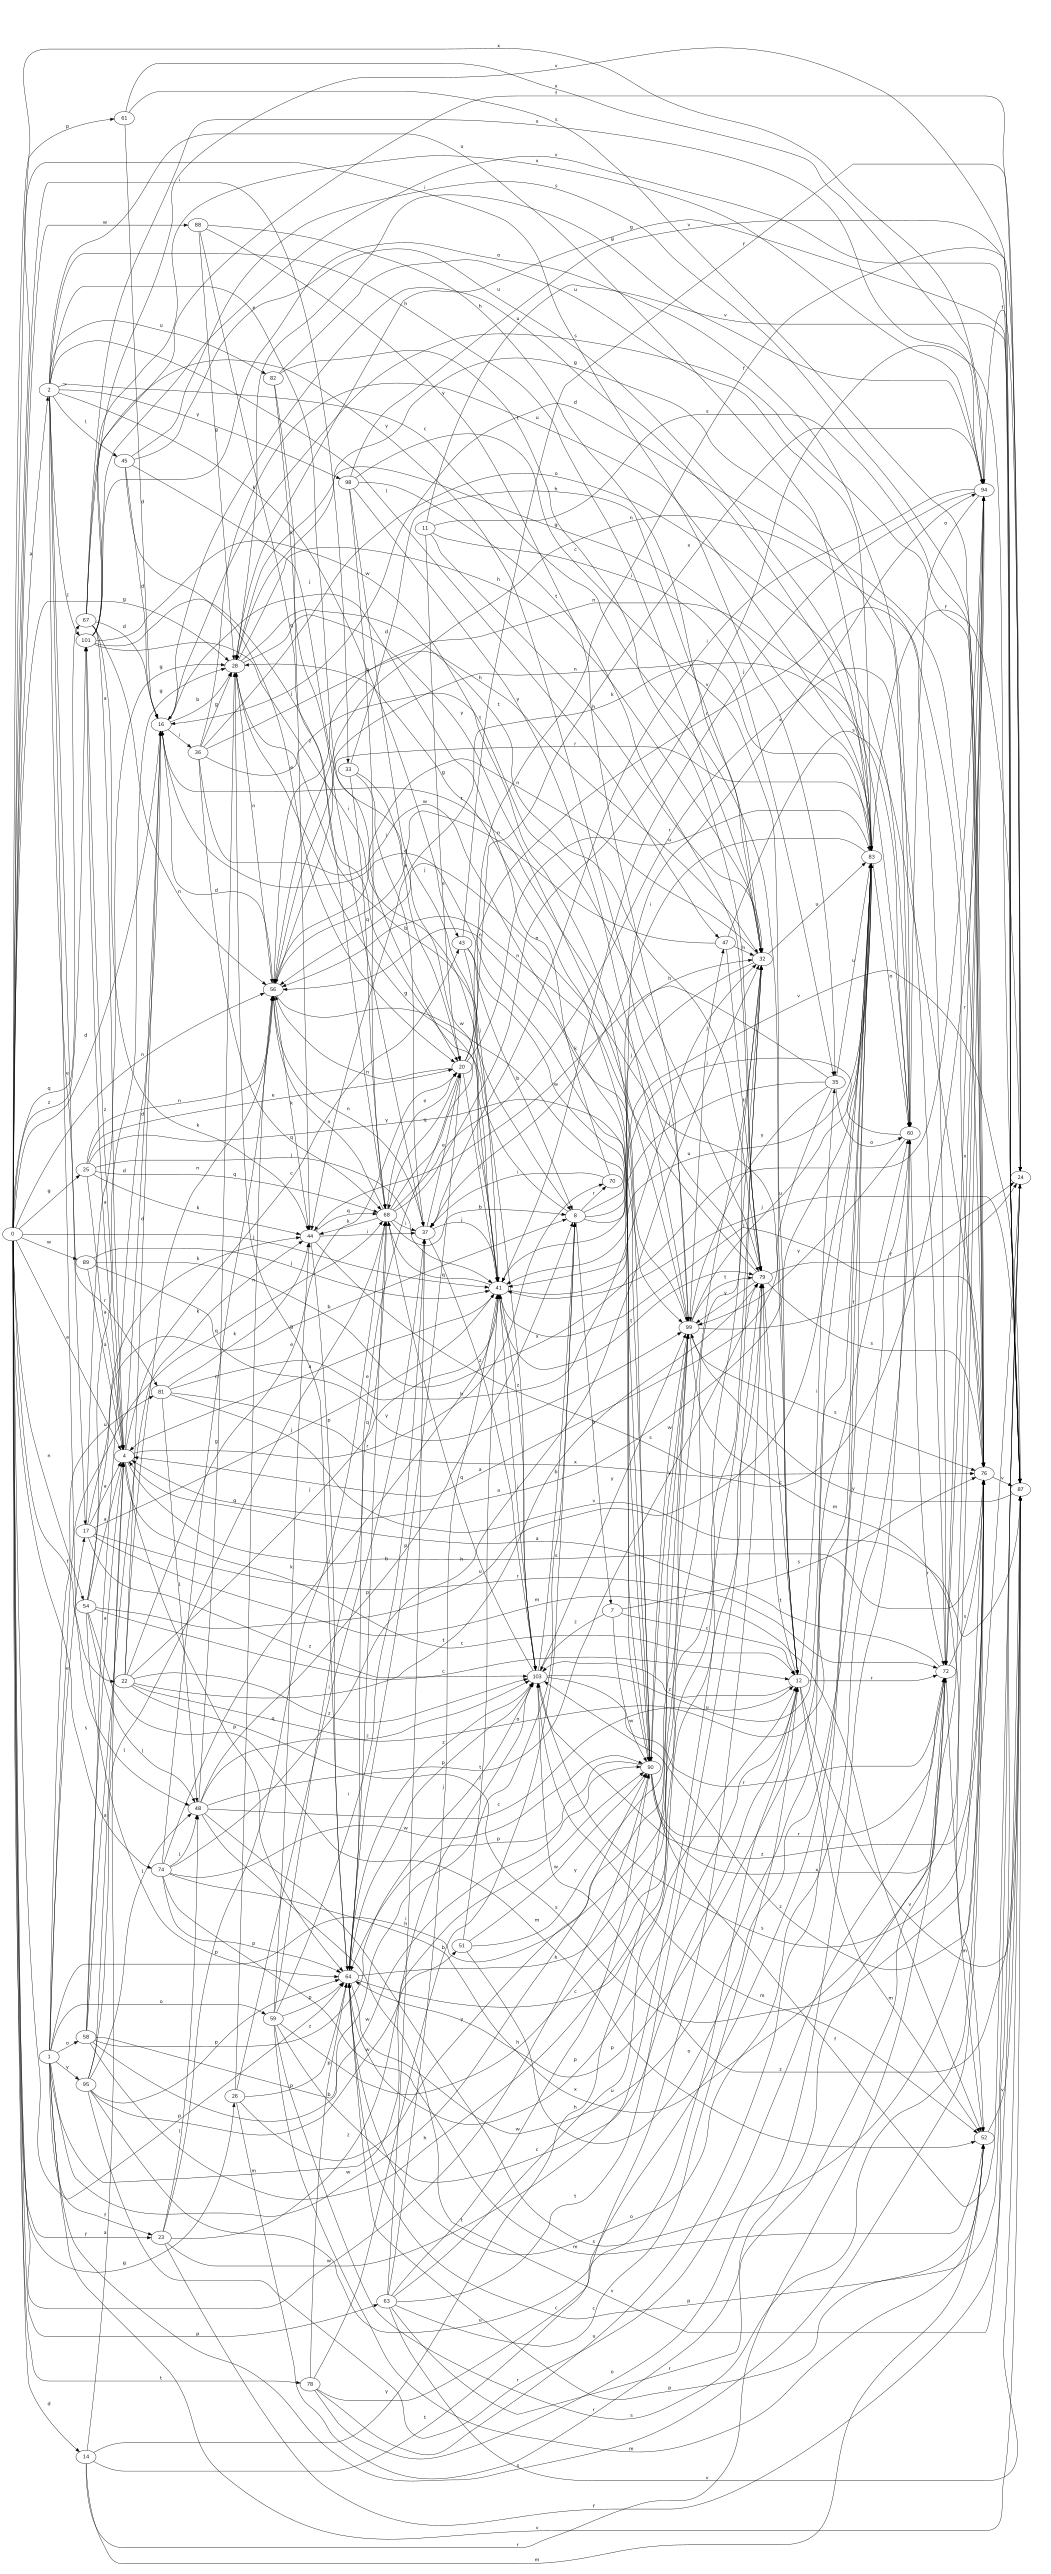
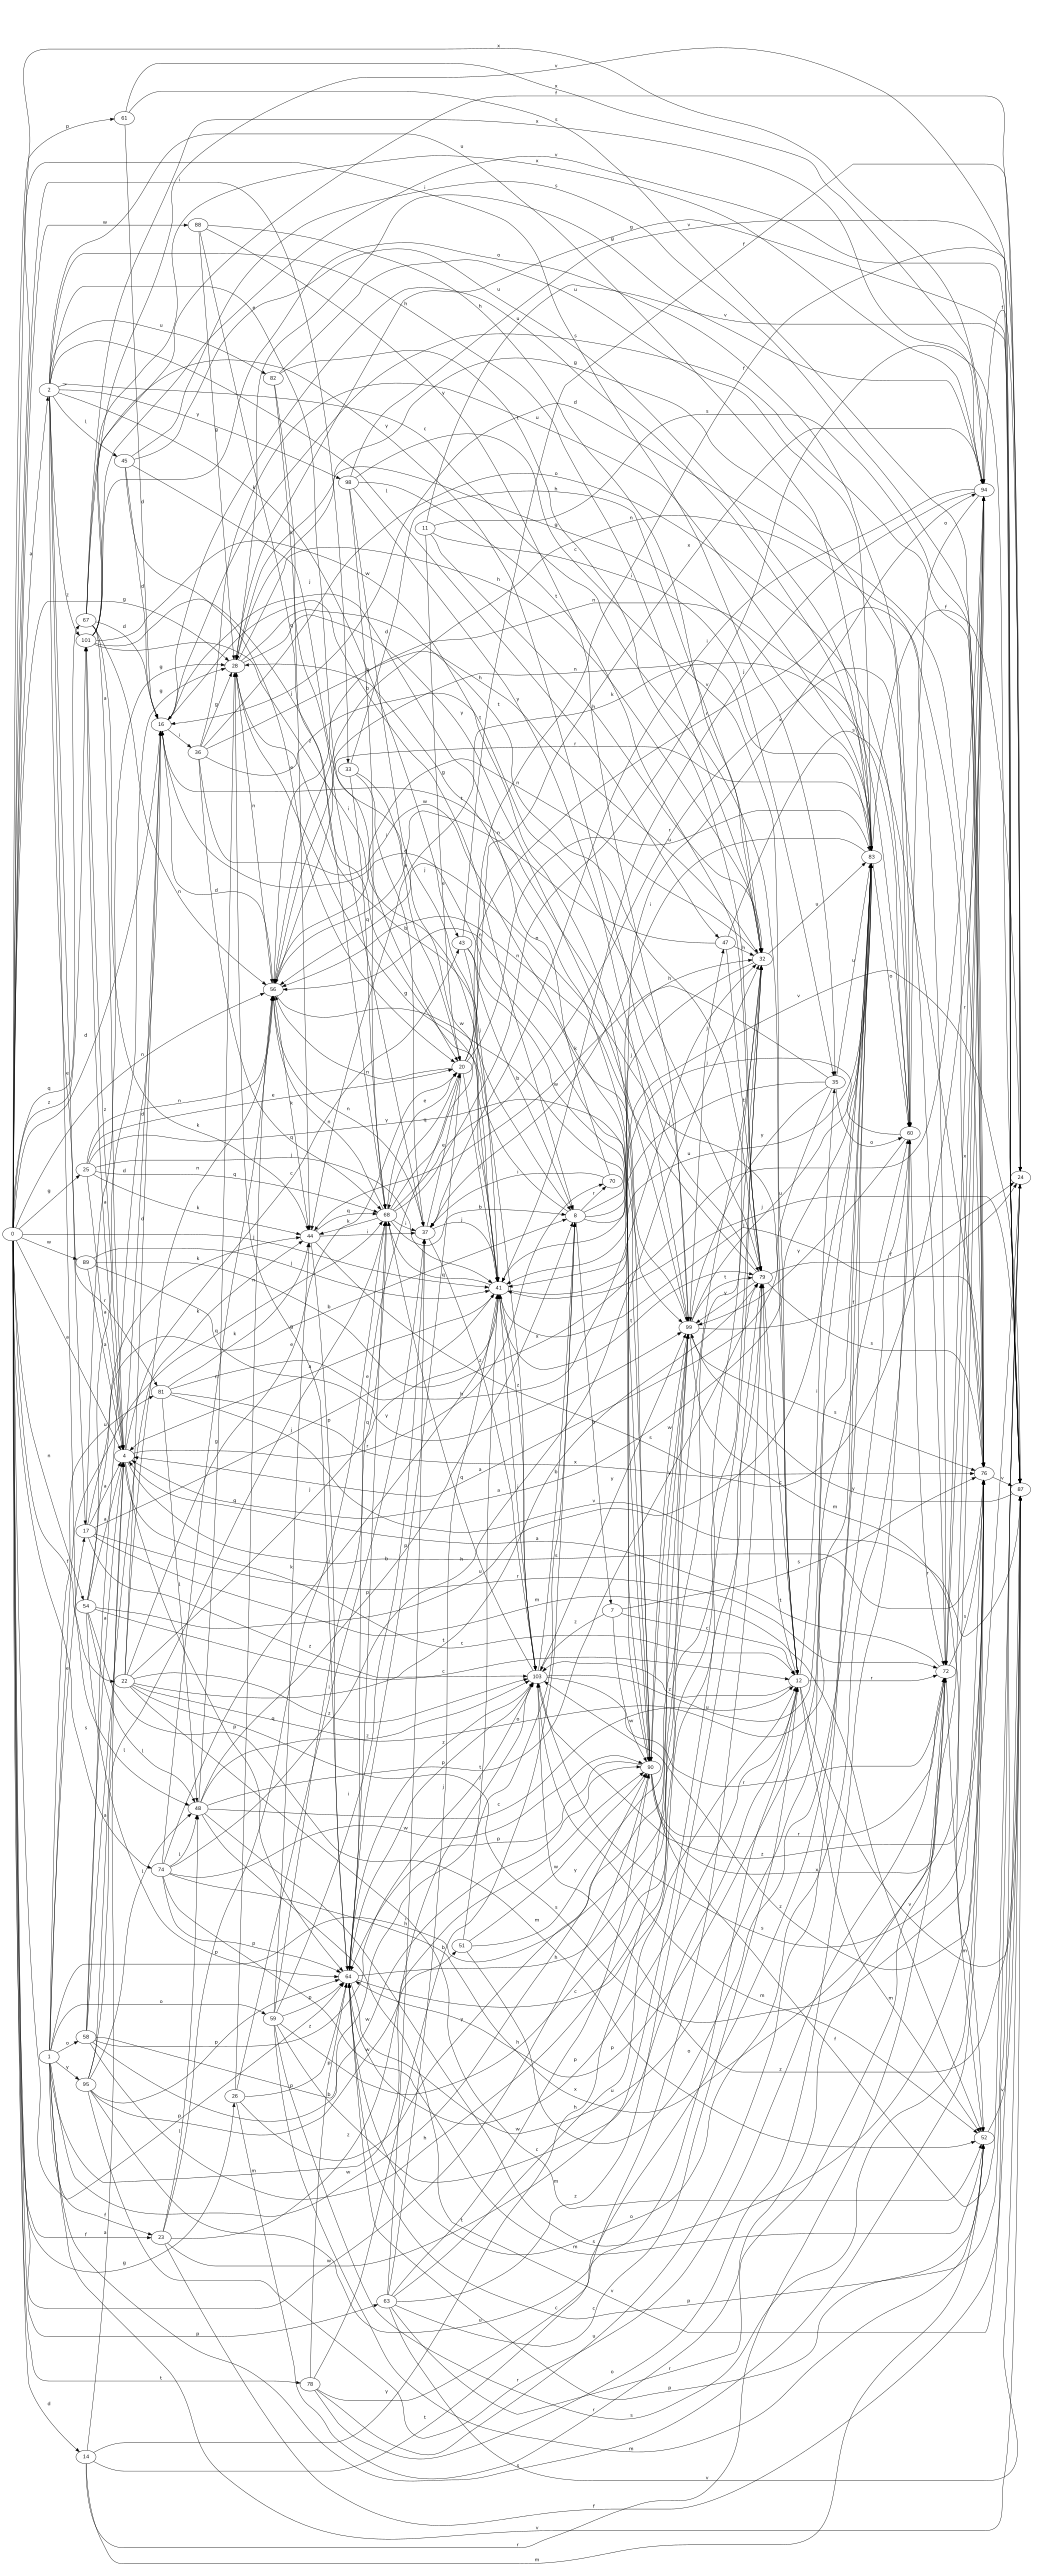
(205, 705) -> (443, 795)
none -> (487, 2109)
(575, 2196) -> (575, 2196)
